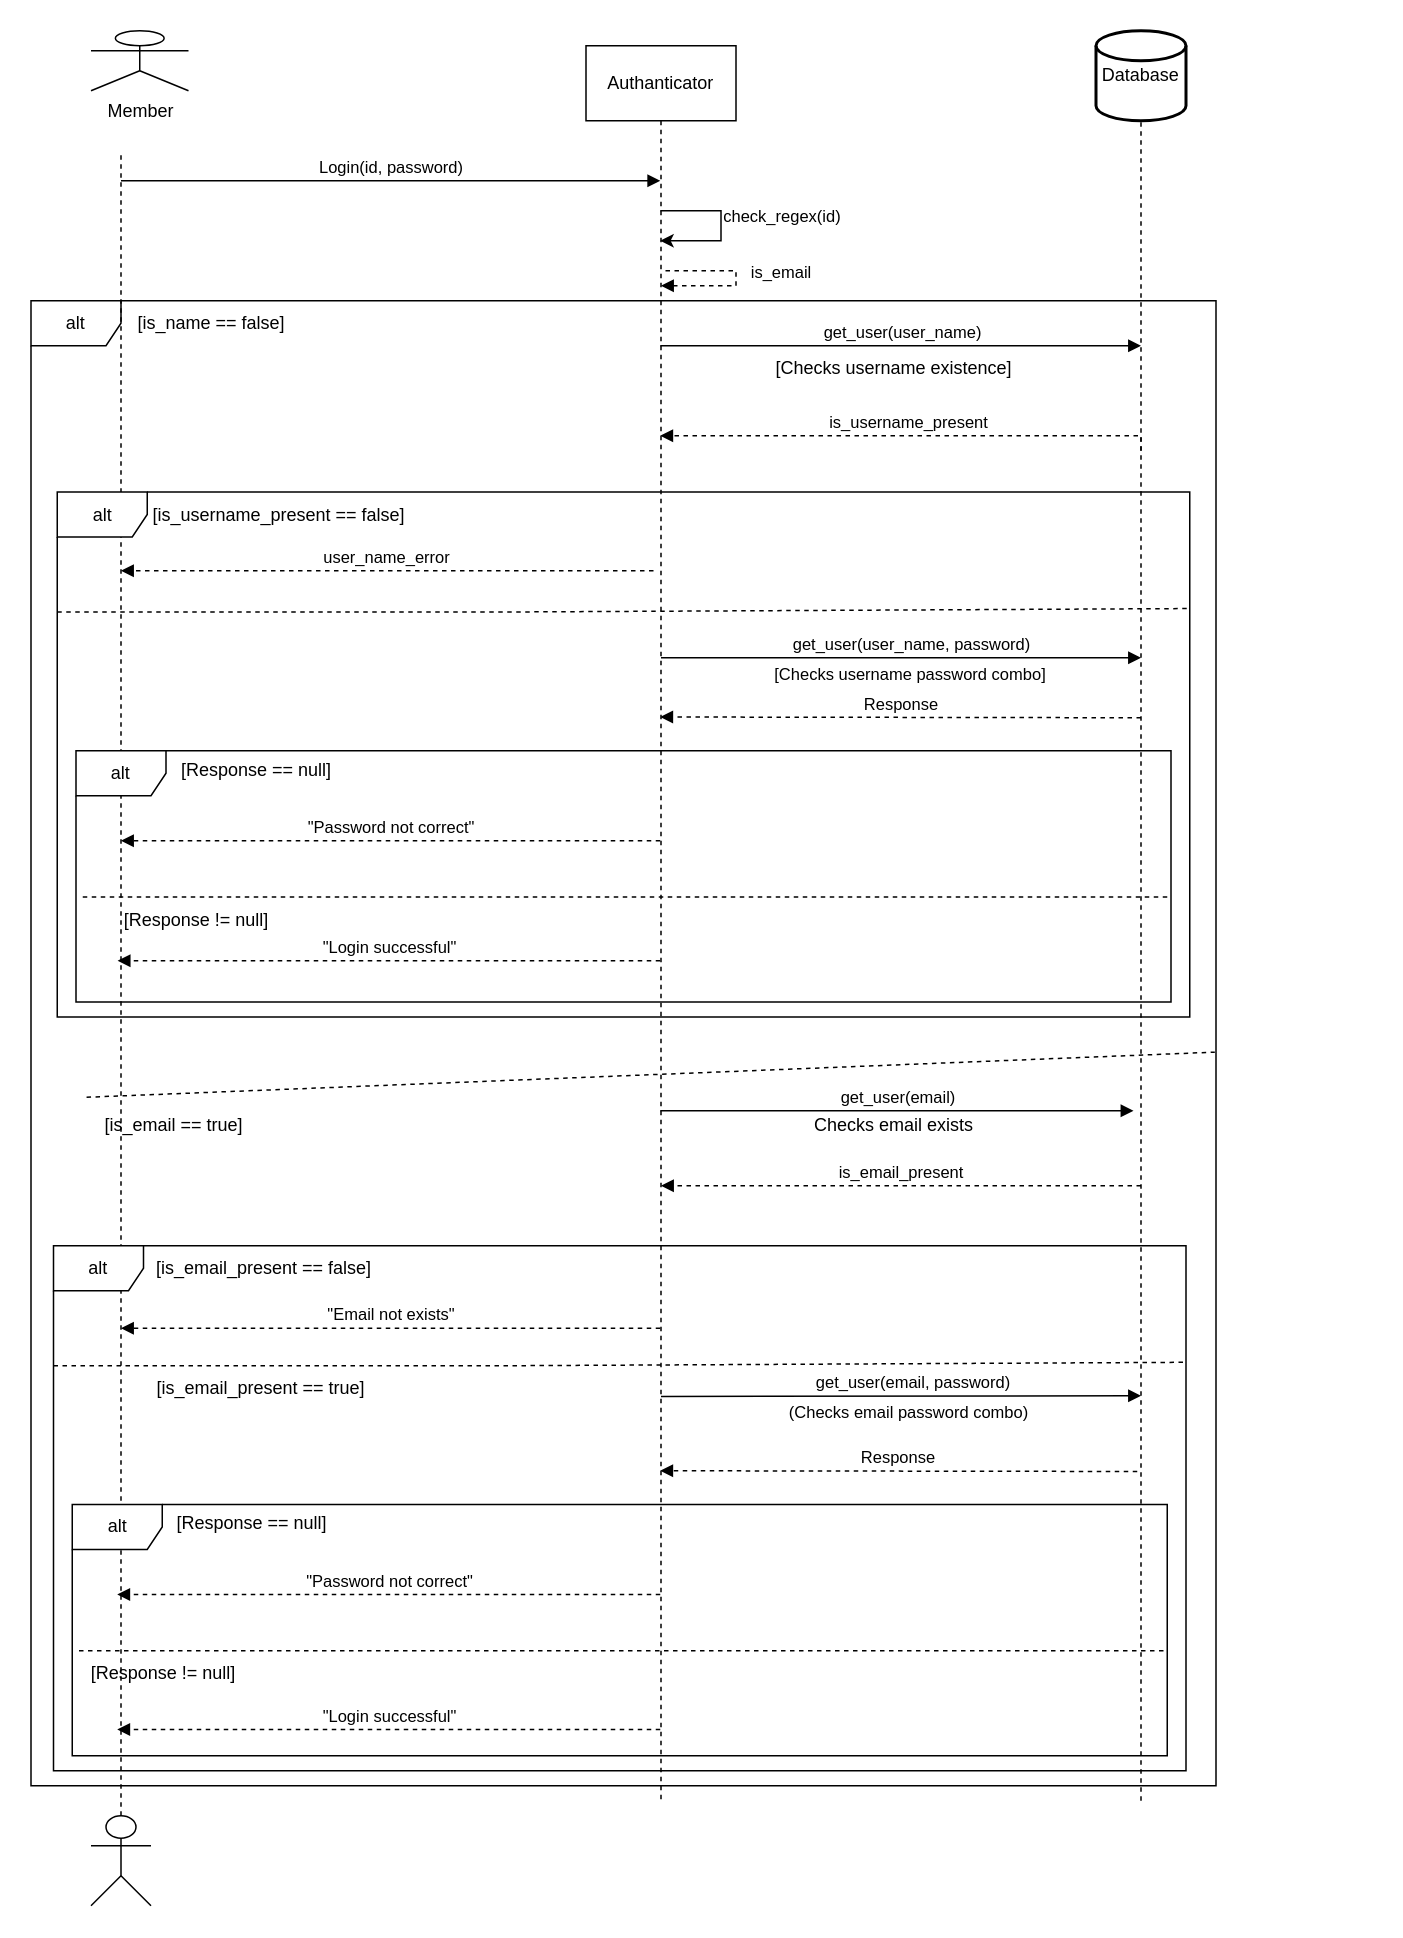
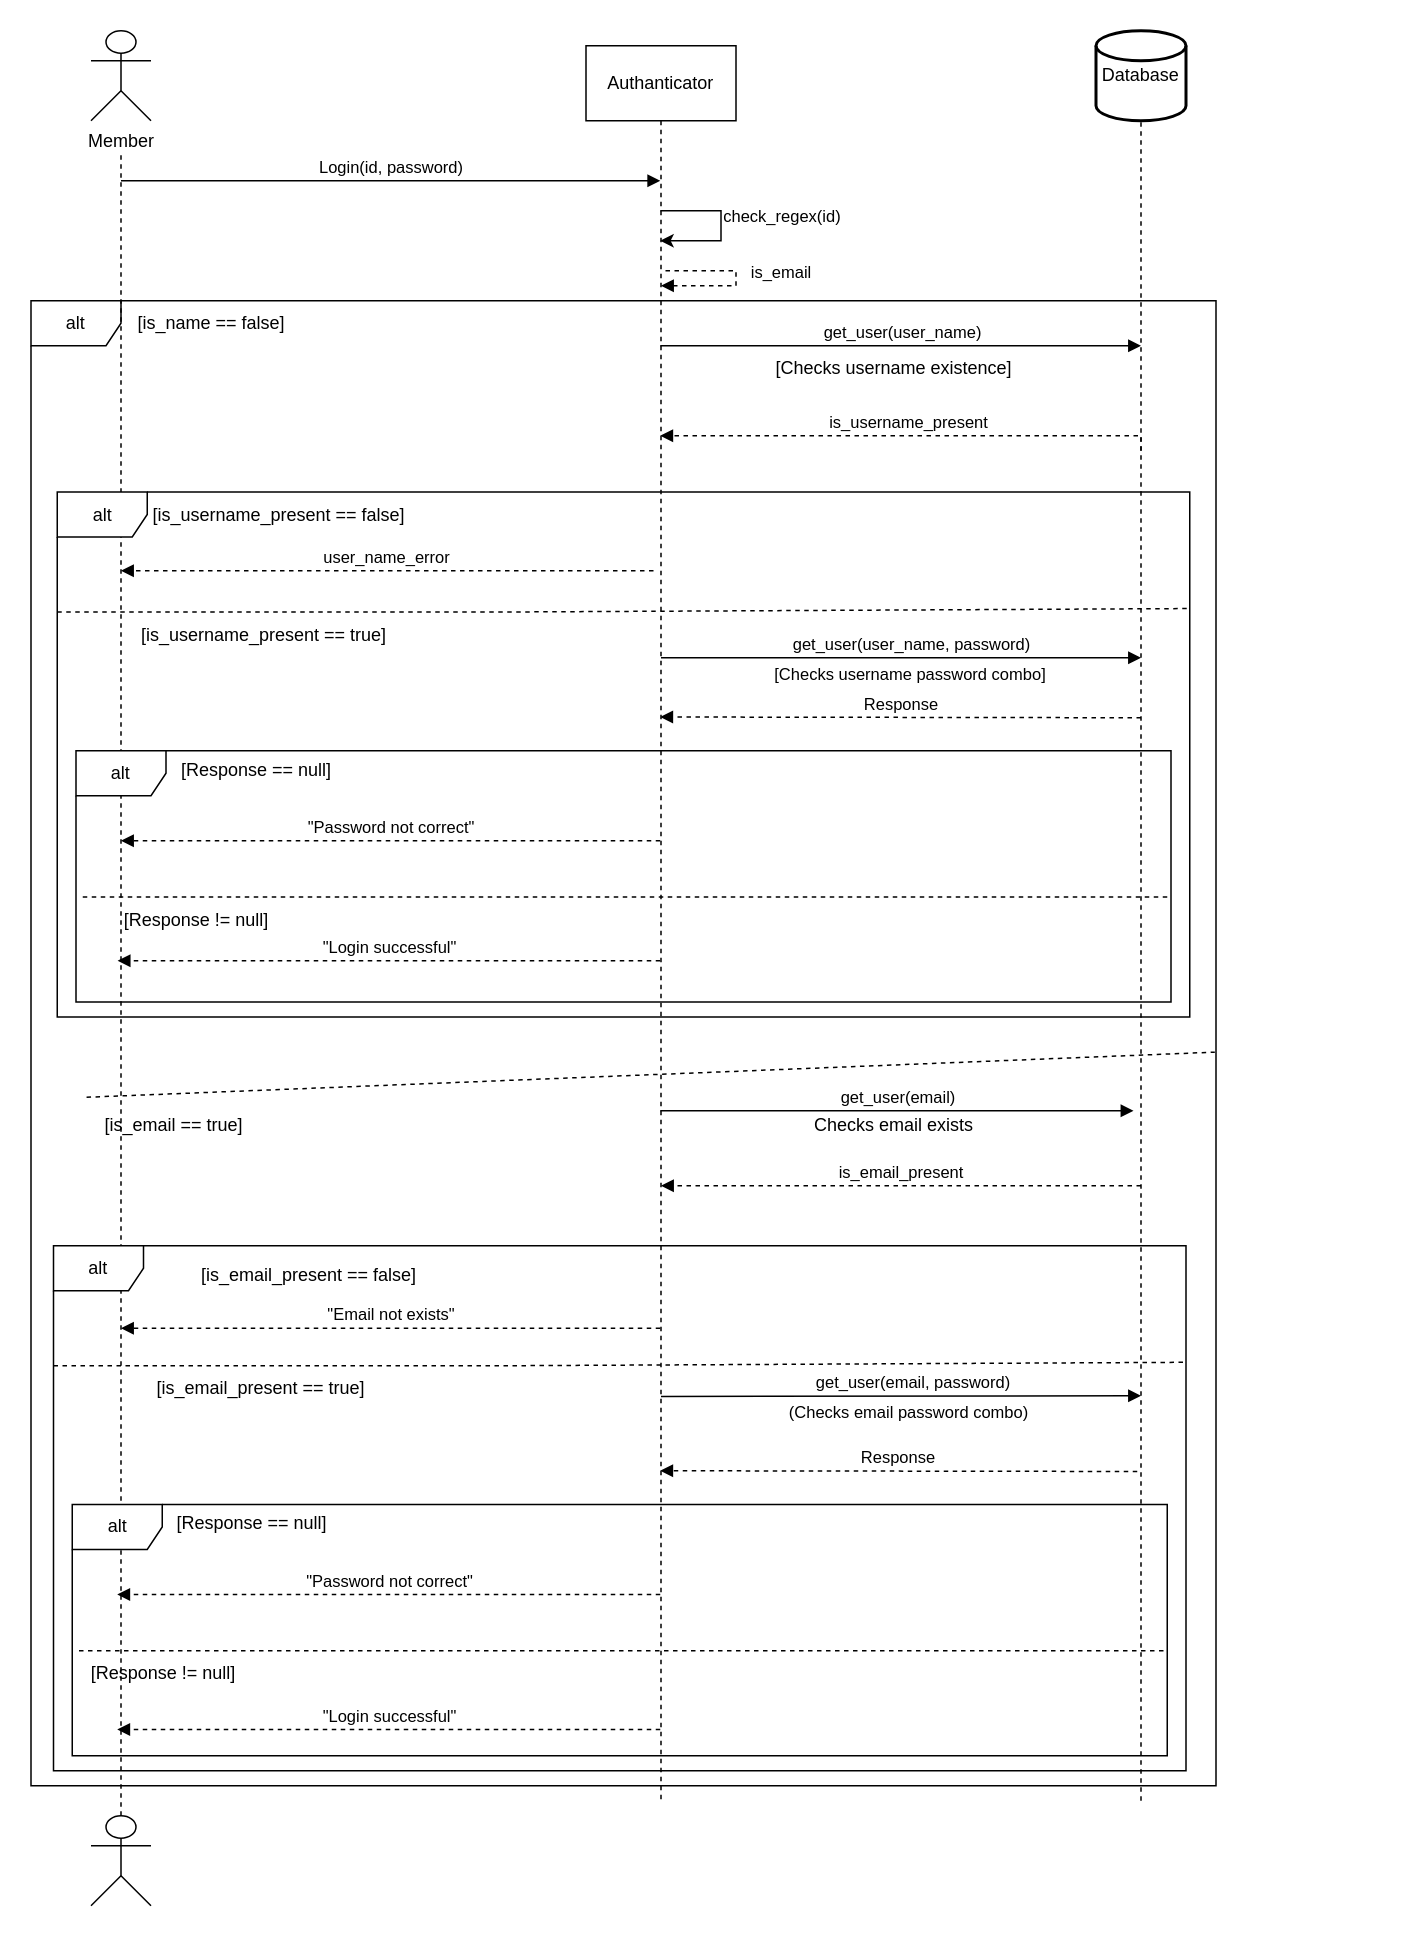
(140, 61) -> (121, 76)
none -> (263, 635)
(263, 1268) -> (308, 1276)
